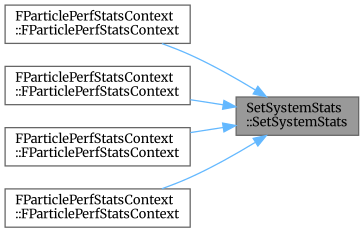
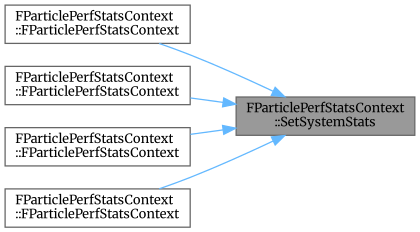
(297, 116) -> (325, 116)
